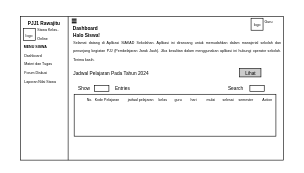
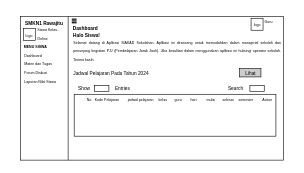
(44, 23) -> (44, 23)
